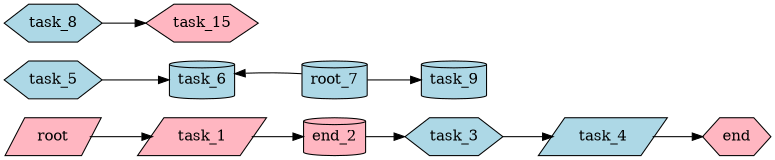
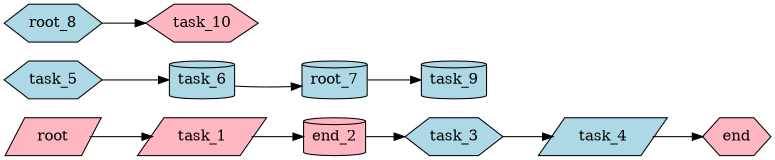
(53, 23) -> (53, 23)
(202, 23) -> (202, 23)
(274, 73) -> (263, 87)
